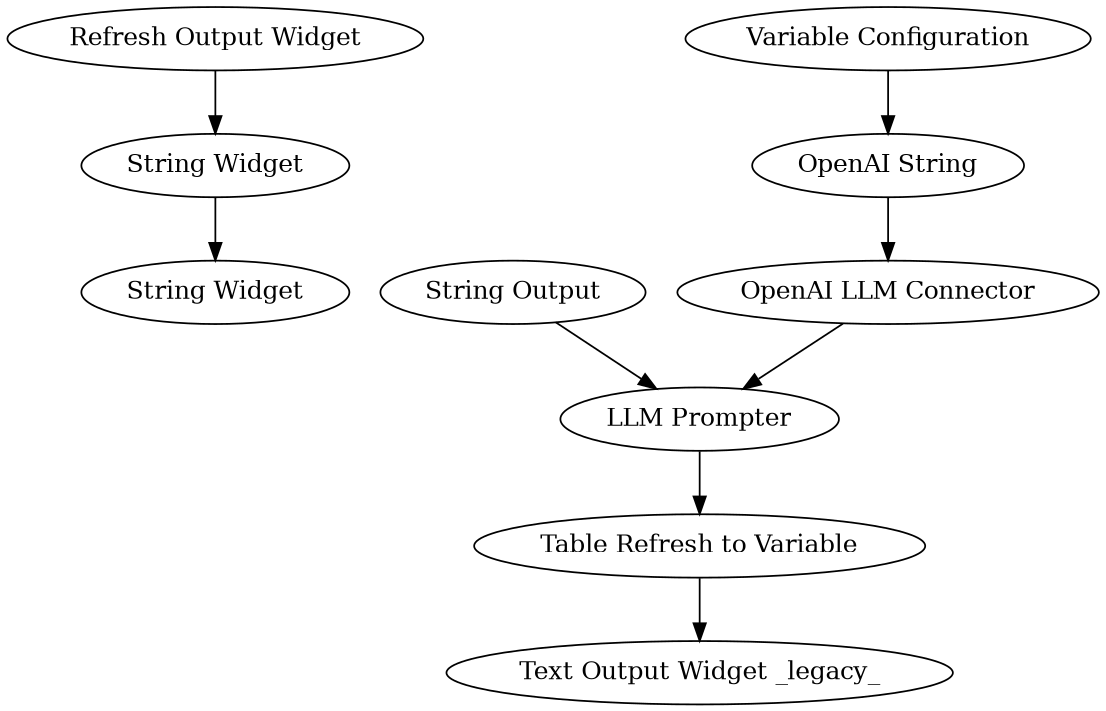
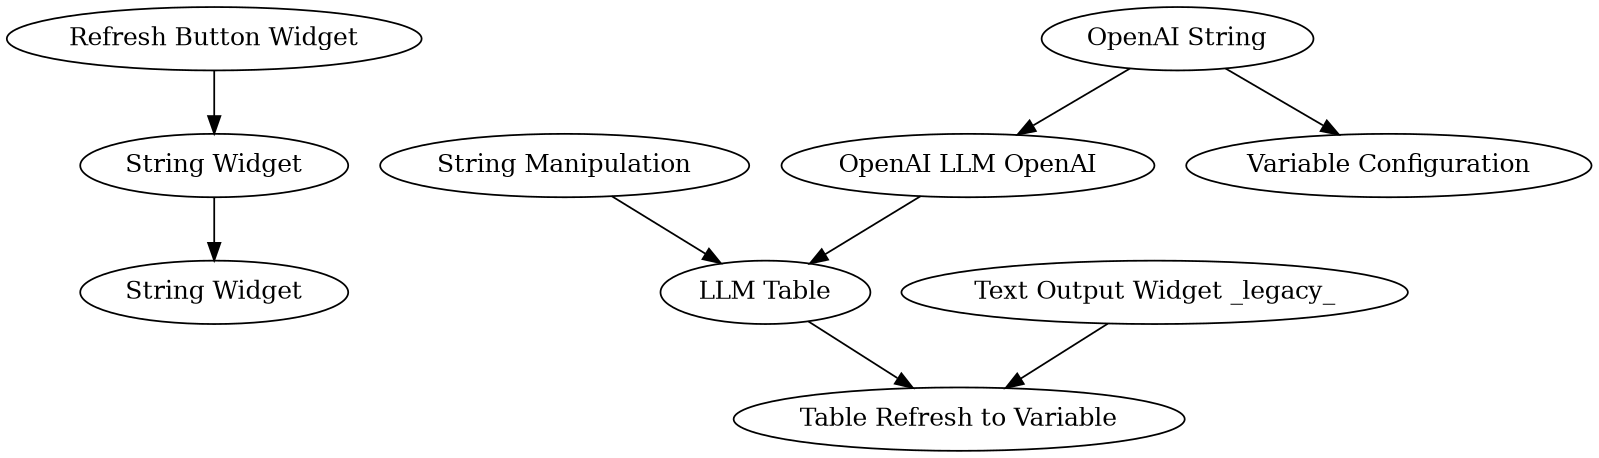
(215, 39) -> (214, 39)
(888, 94) -> (1274, 97)
(513, 292) -> (565, 166)
(888, 292) -> (968, 166)
(700, 419) -> (765, 292)
(700, 601) -> (1064, 351)
